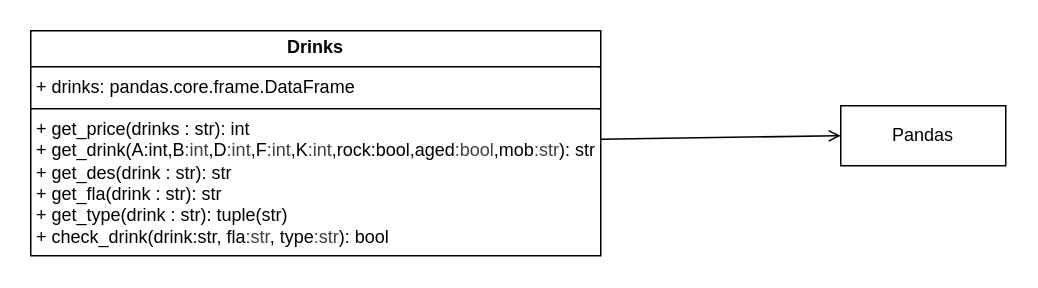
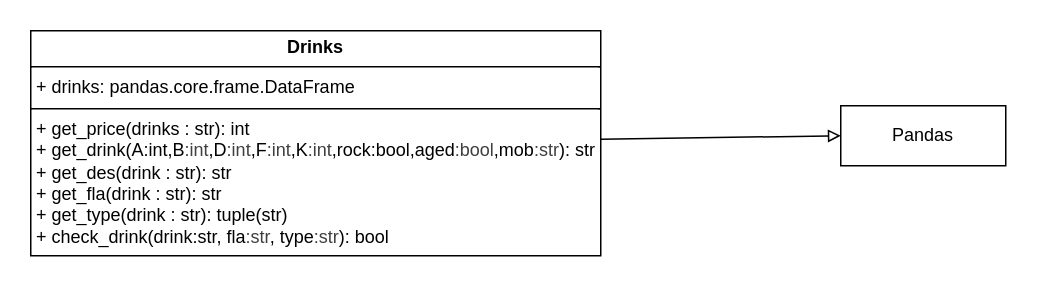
(831, 136) -> (827, 136)
